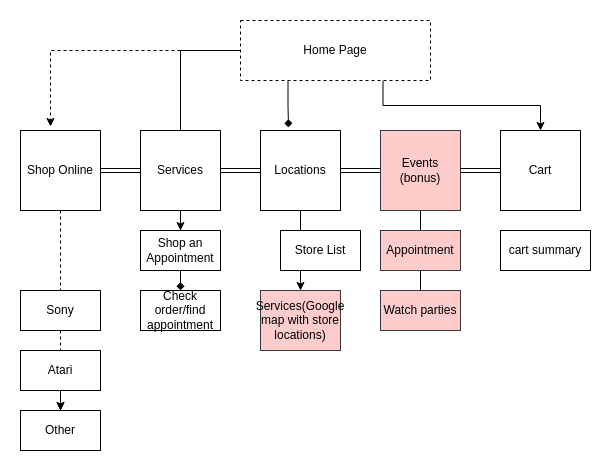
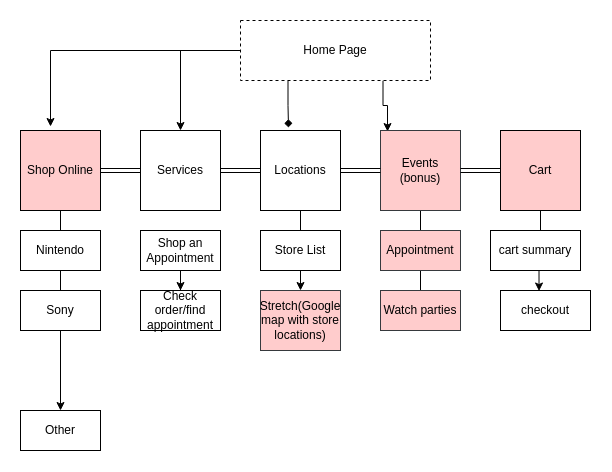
(81, 51) -> (81, 51)
(471, 106) -> (388, 114)
(181, 125) -> (181, 122)
(61, 171) -> (61, 171)
(541, 171) -> (541, 171)
none -> (541, 221)
(181, 225) -> none
(61, 251) -> (61, 251)
none -> (61, 251)
(321, 251) -> (301, 251)
(546, 251) -> (536, 251)
(181, 282) -> (181, 282)
none -> (546, 311)
(301, 321) -> (301, 321)
(61, 371) -> none
(61, 411) -> none
